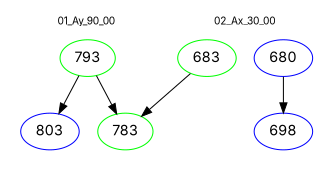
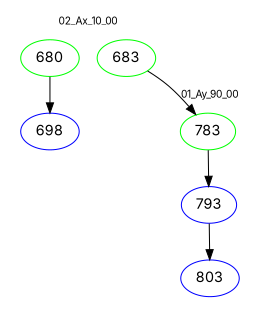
(245, 22) -> (88, 22)
(88, 58) -> (209, 205)
(283, 58) -> (50, 58)
(104, 90) -> (208, 163)
